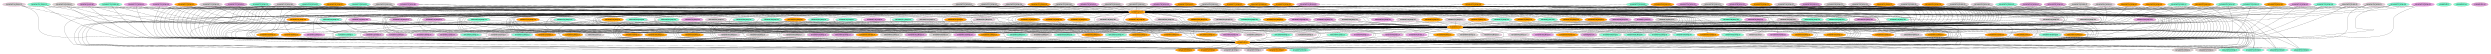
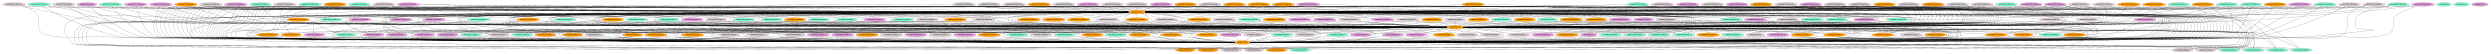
(1662, 4) -> (1662, 4)
